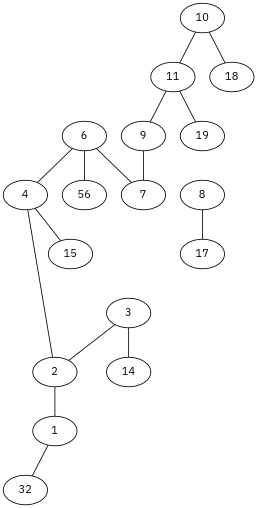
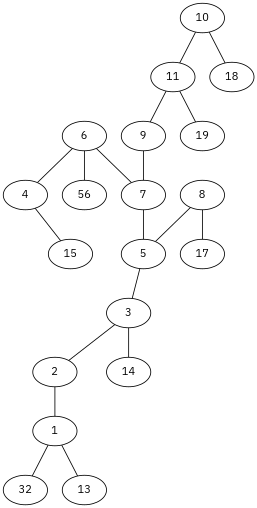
none -> (143, 254)
(40, 284) -> none
none -> (84, 490)
